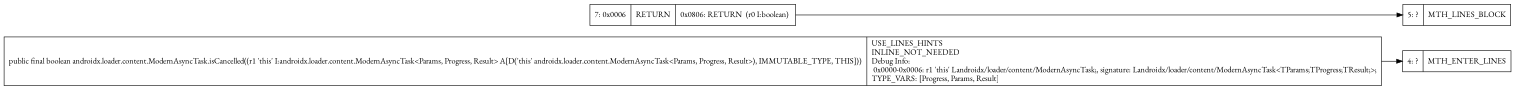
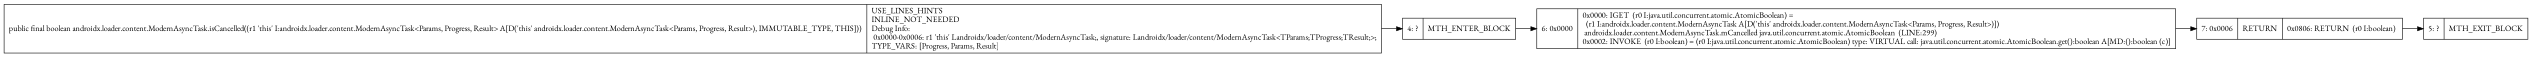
(1467, 15) -> (2486, 28)
none -> (1856, 29)
(1467, 61) -> (1469, 28)
